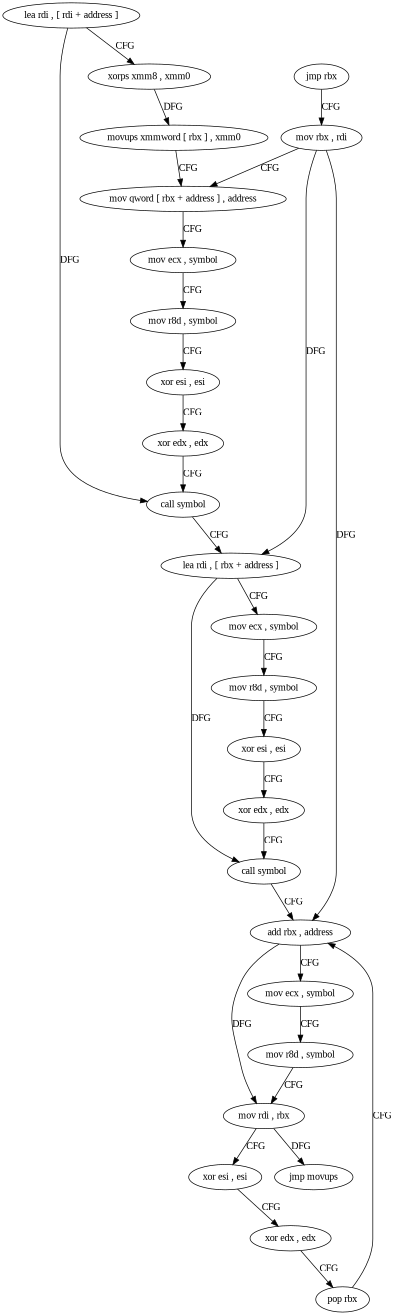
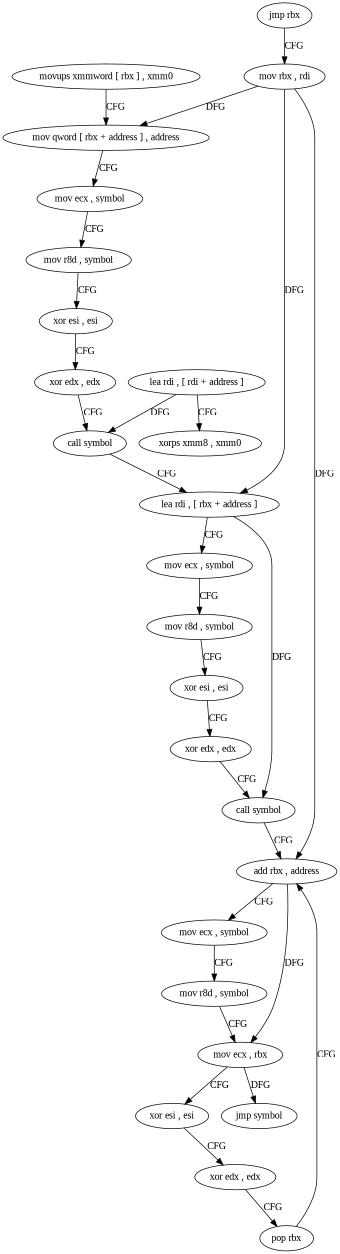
(160, 104) -> none
(270, 168) -> (216, 107)
(264, 1116) -> (240, 1055)
(314, 1177) -> (259, 1116)
